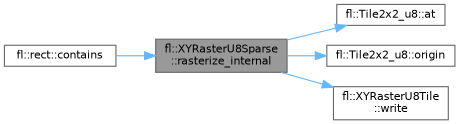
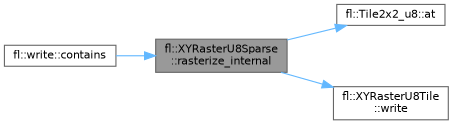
(60, 56) -> (60, 56)
(391, 56) -> none
